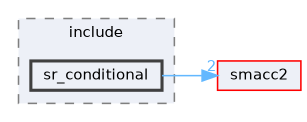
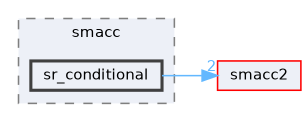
(96, 33) -> (96, 33)
